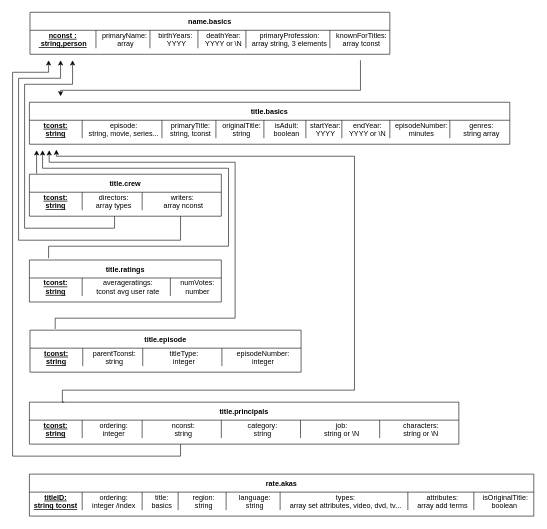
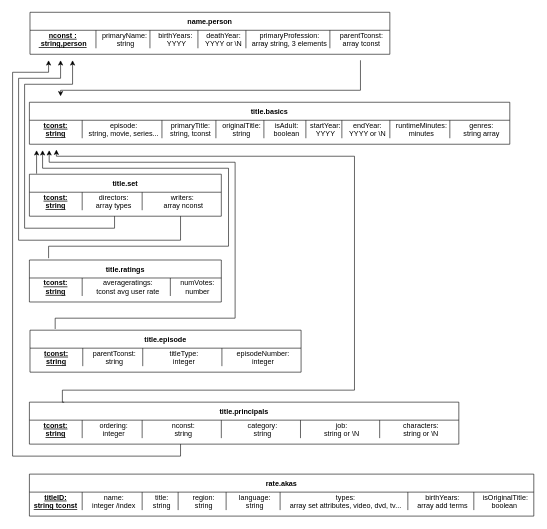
(209, 22) -> (209, 22)
(124, 35) -> (124, 35)
(361, 35) -> (361, 35)
(421, 125) -> (421, 125)
(125, 184) -> (125, 184)
(113, 497) -> (113, 497)
(161, 497) -> (161, 497)
(442, 497) -> (442, 497)
